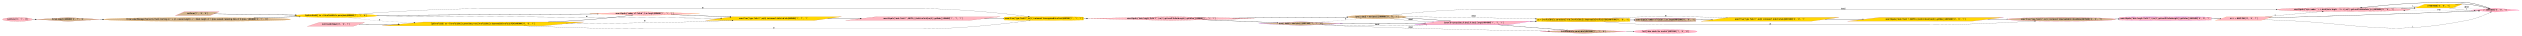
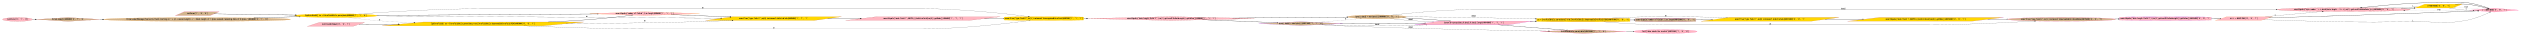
(2466, 7) -> (2466, 7)
